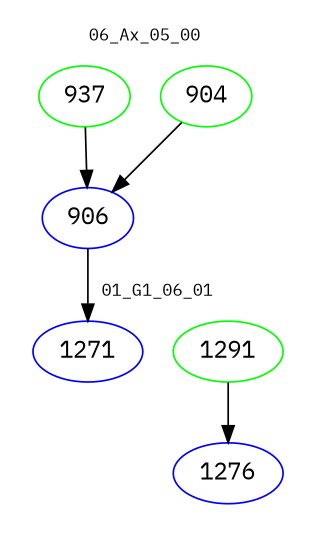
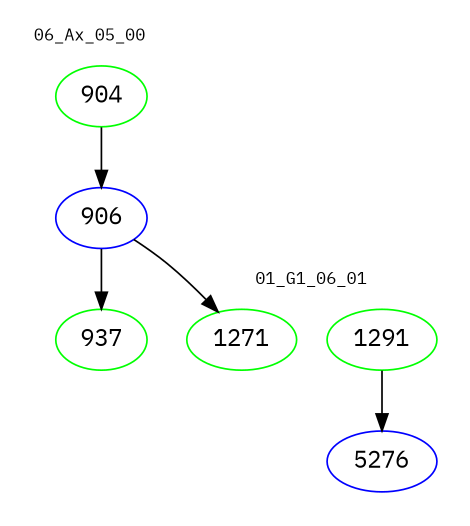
(86, 149) -> (101, 271)
(88, 352) -> (242, 340)
(228, 473) -> (382, 461)
